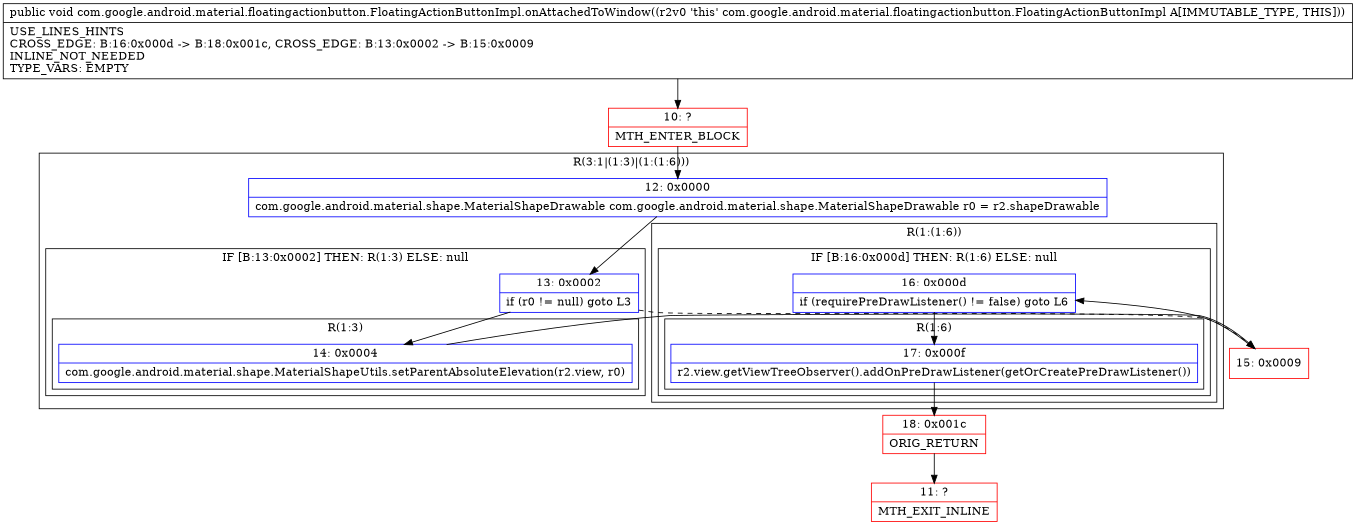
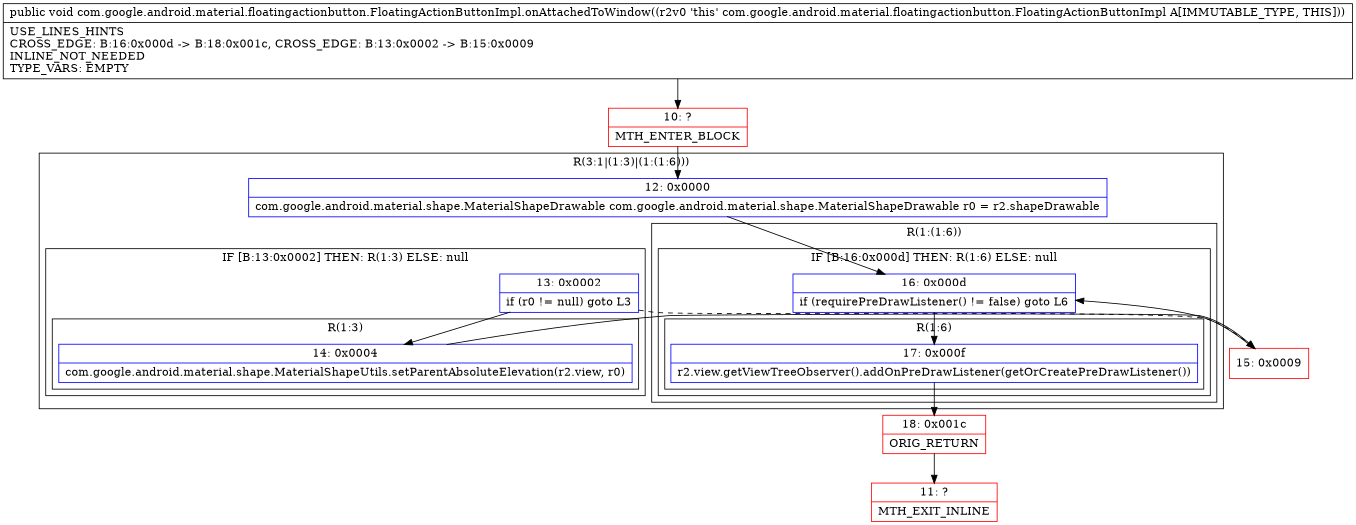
(627, 243) -> (798, 243)
